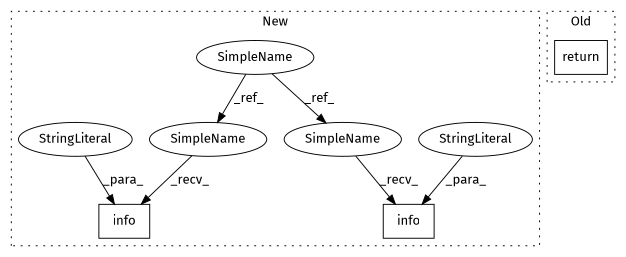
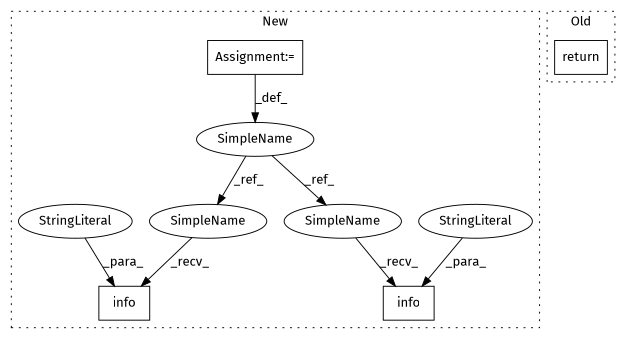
none -> (255, 57)
